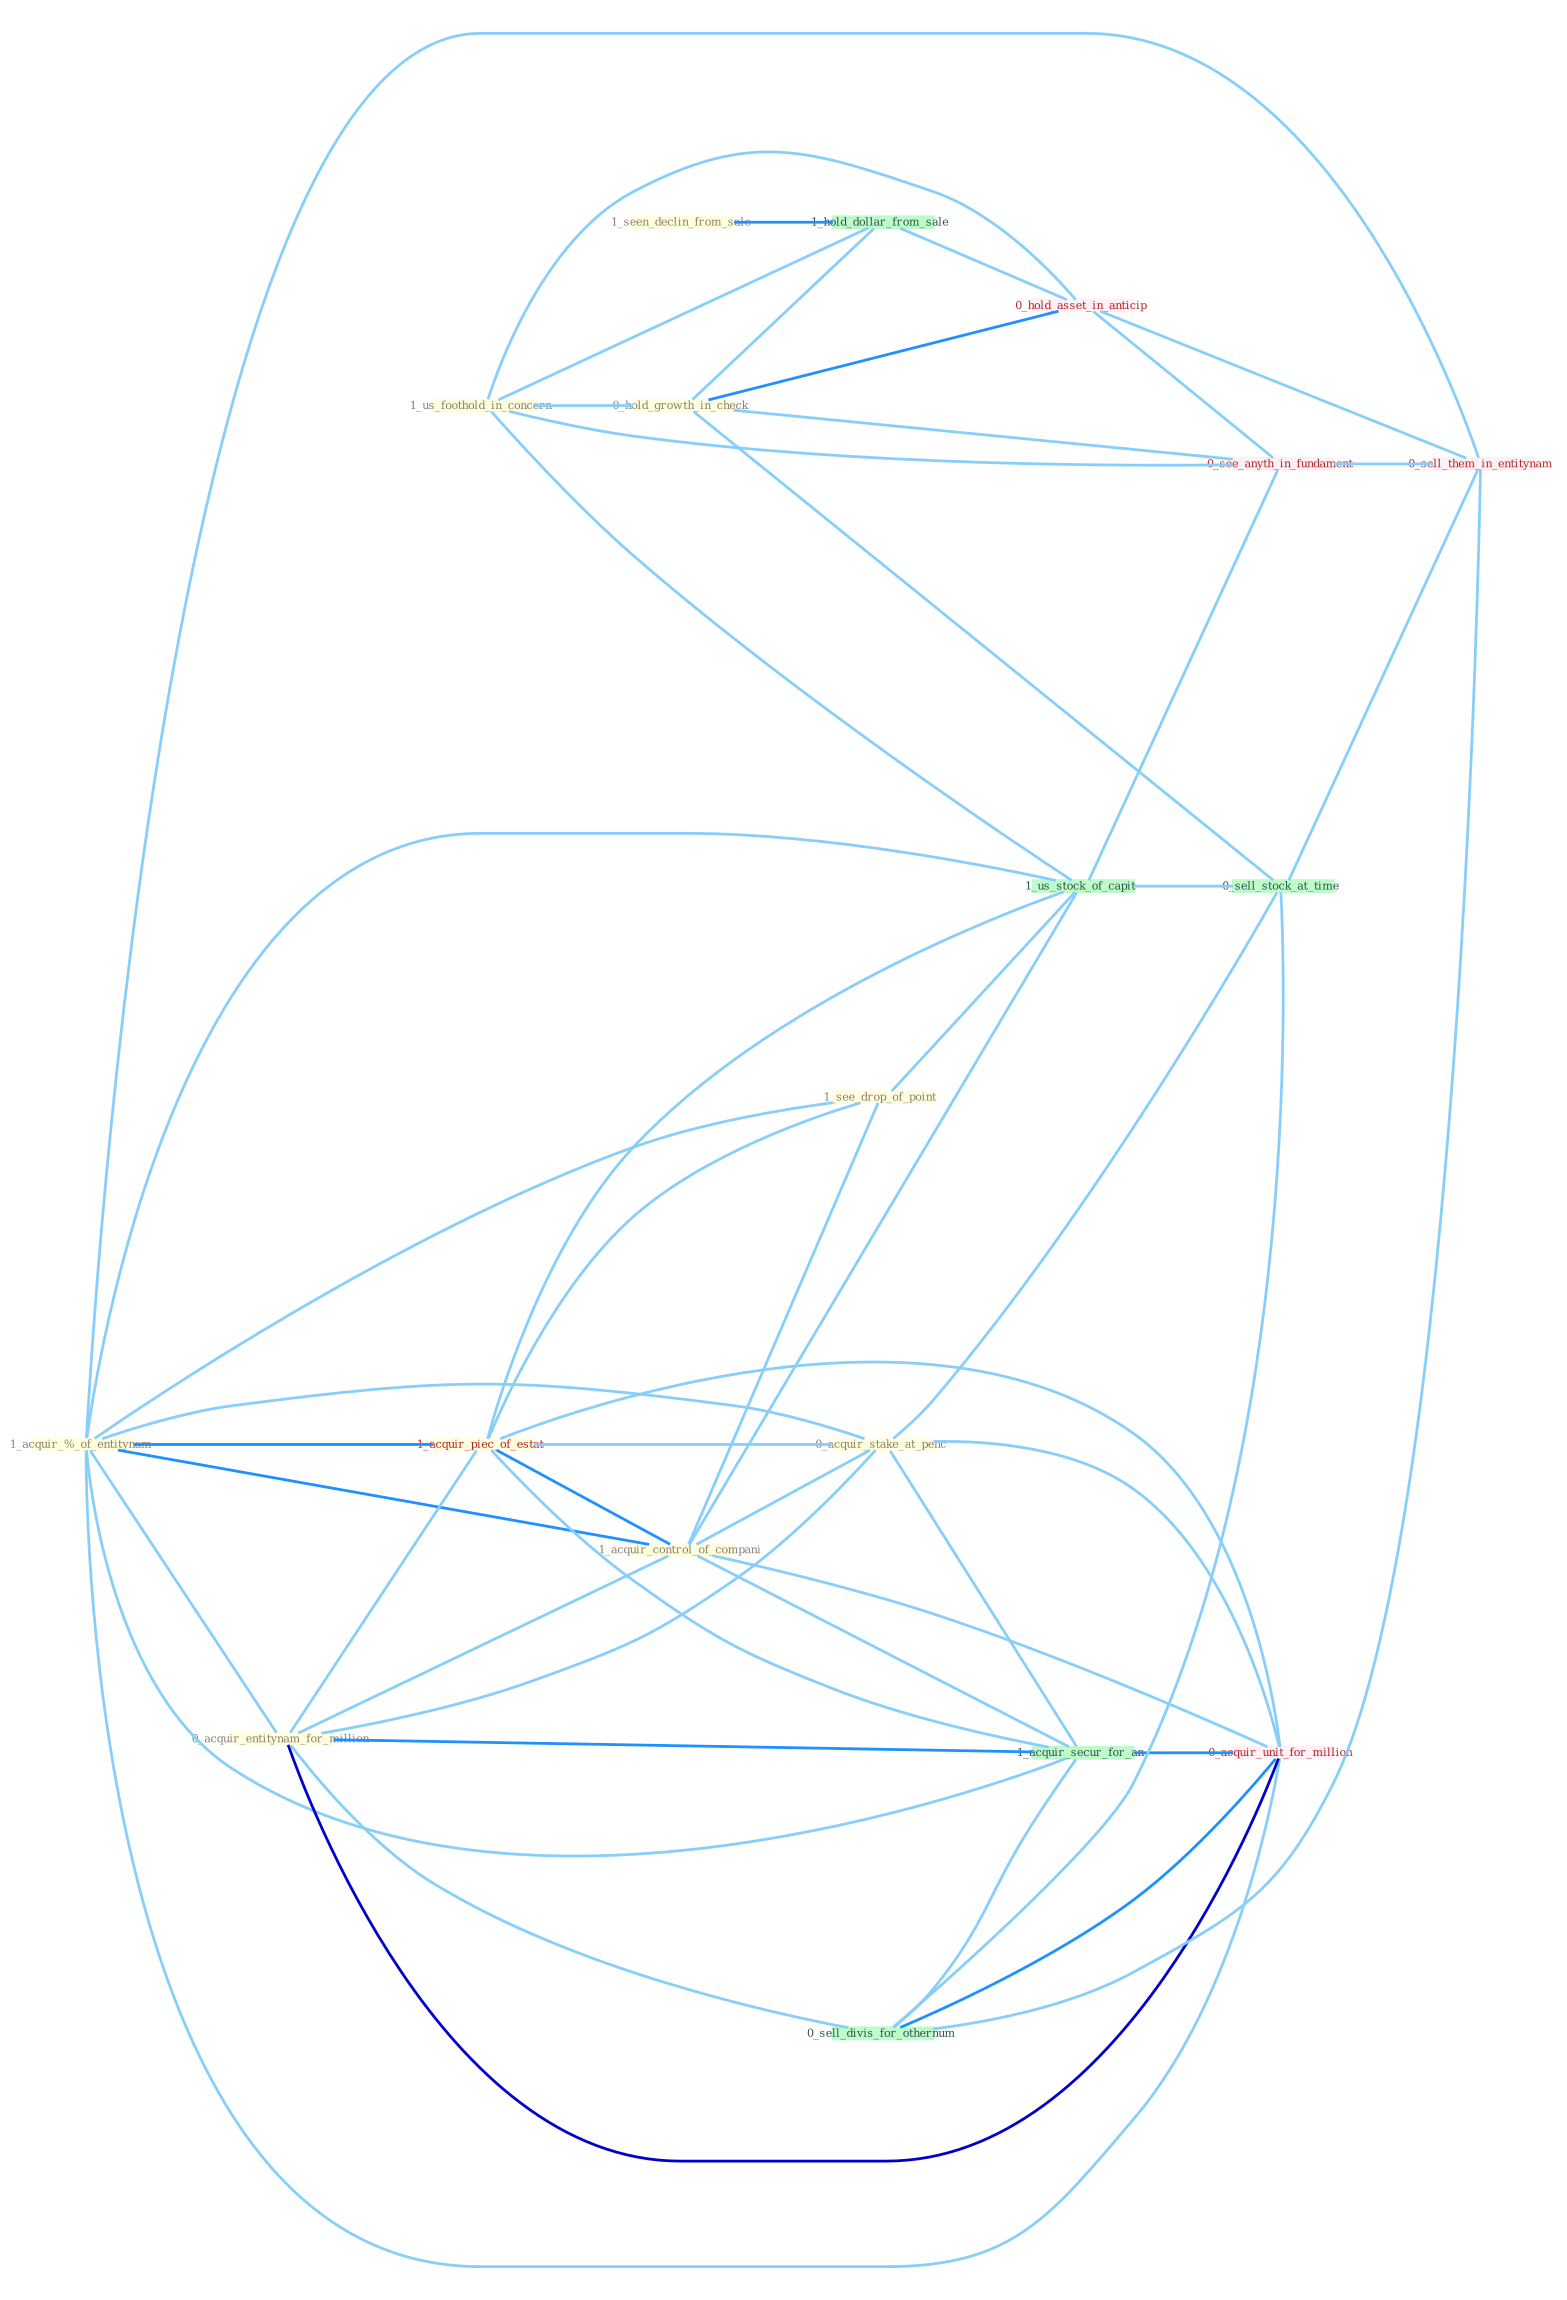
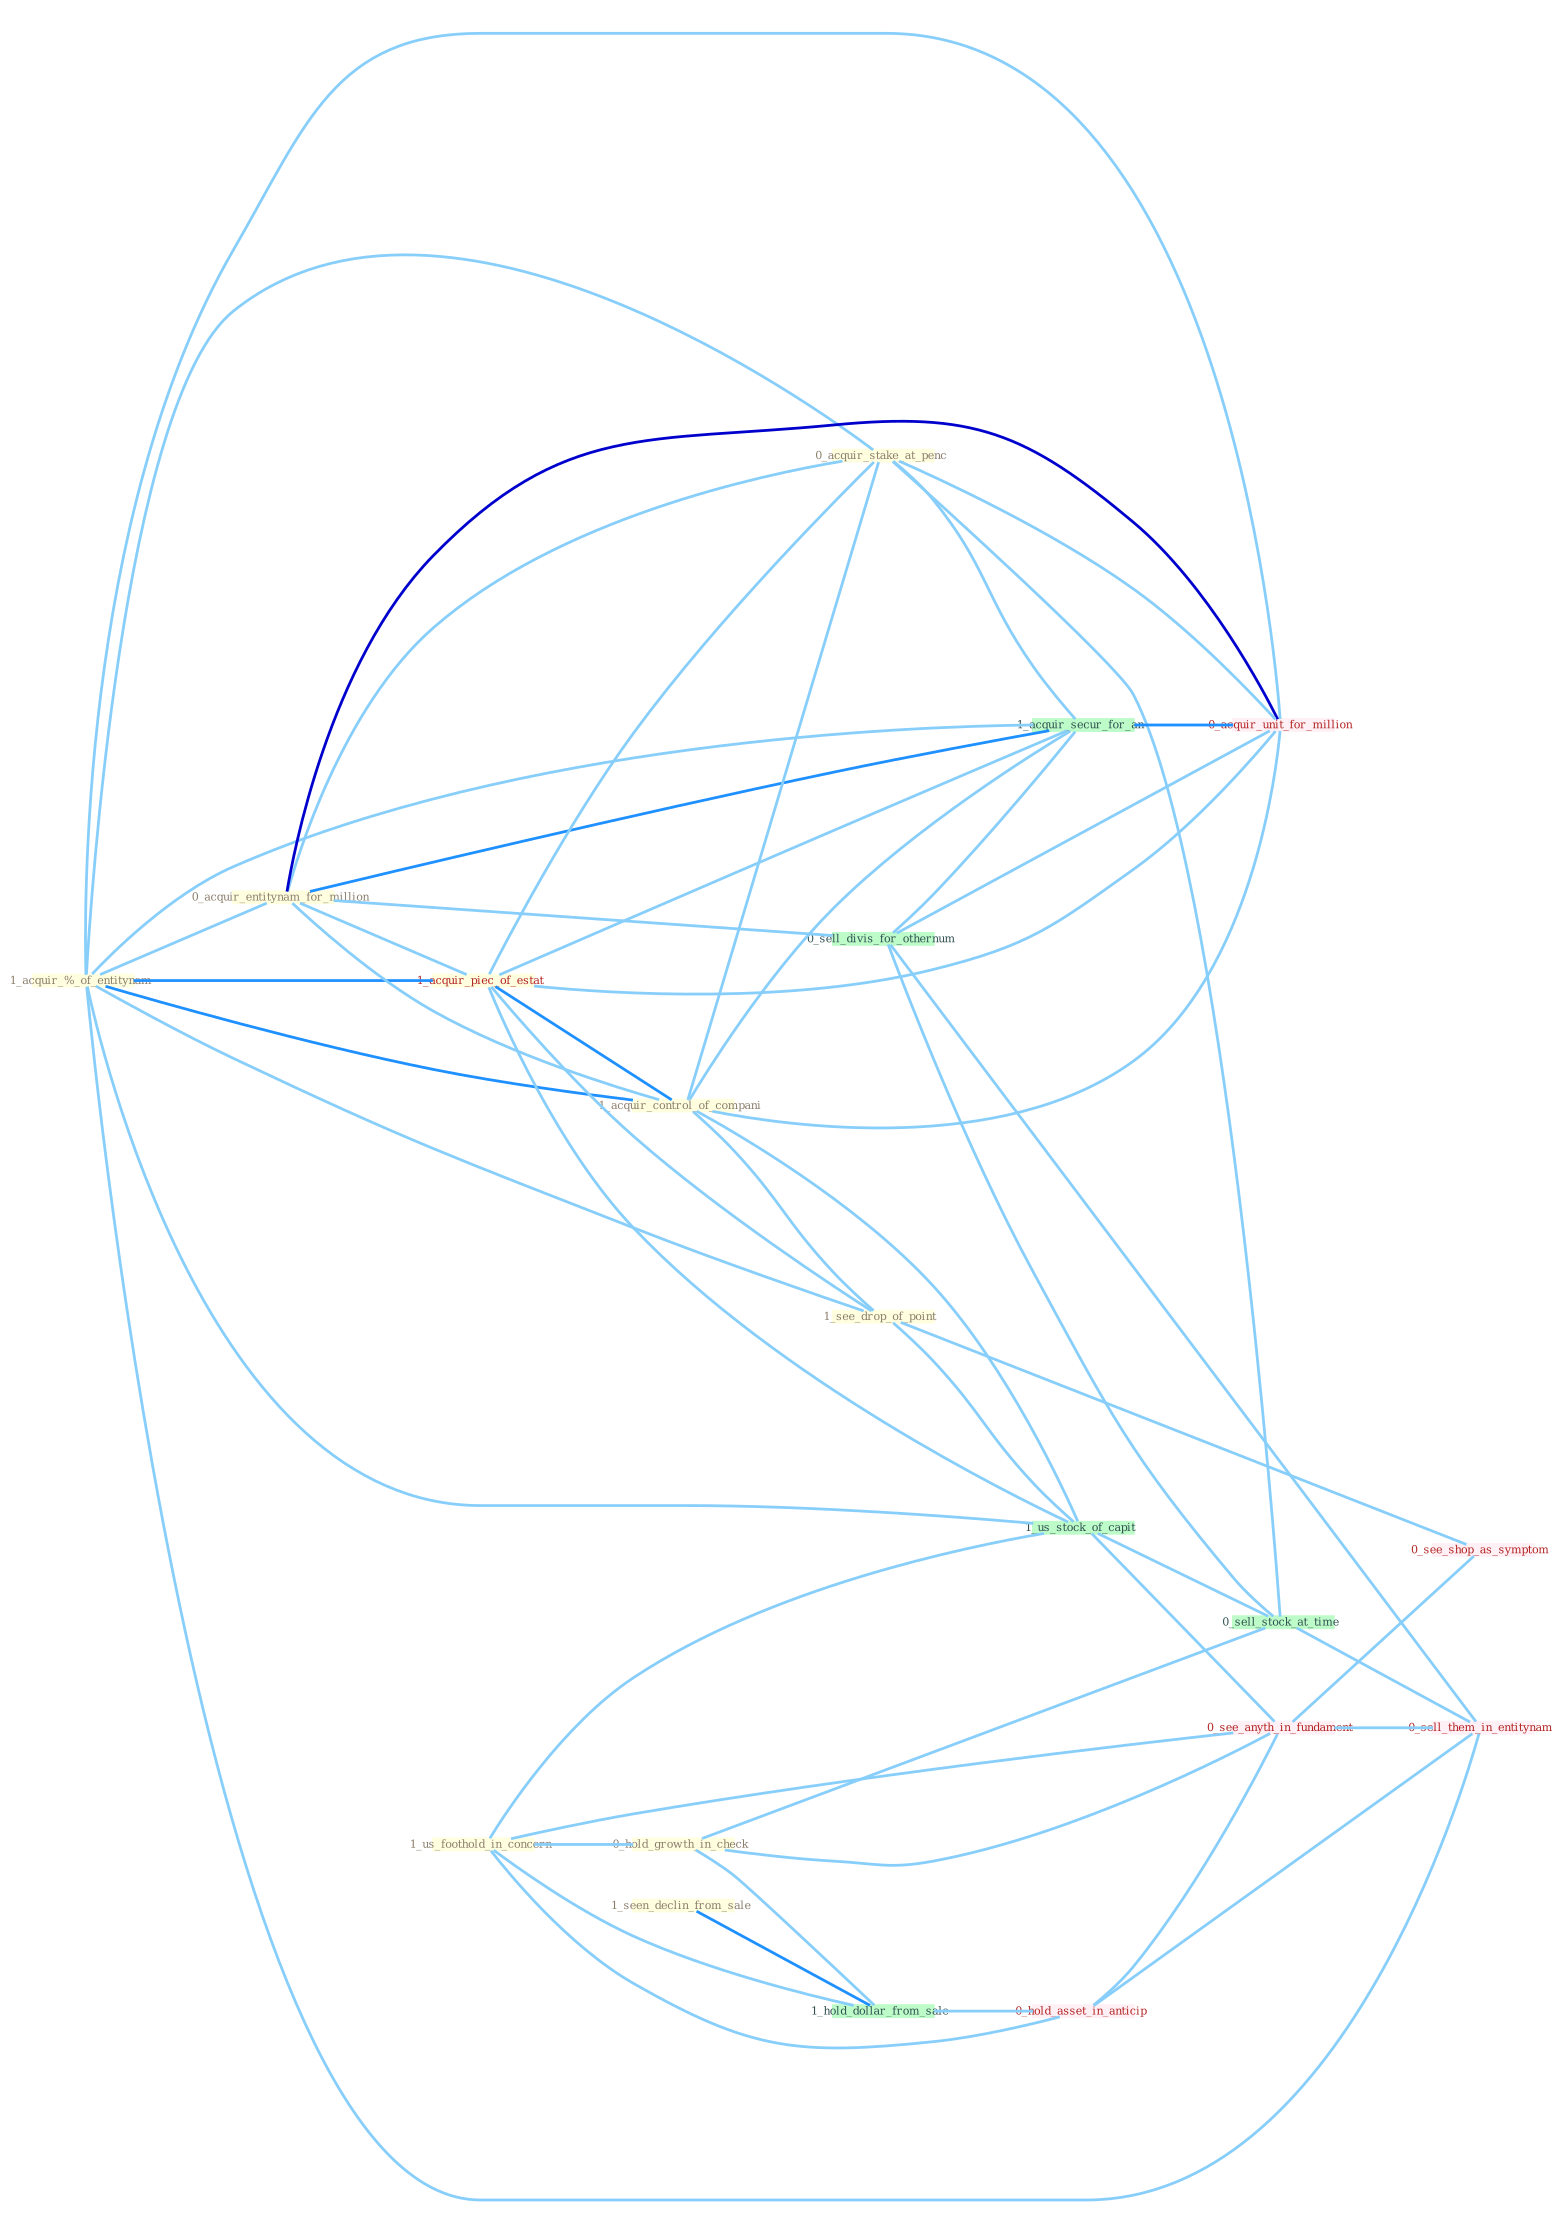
(883, 356) -> none
none -> (1483, 1550)
(1106, 1919) -> (1083, 832)
